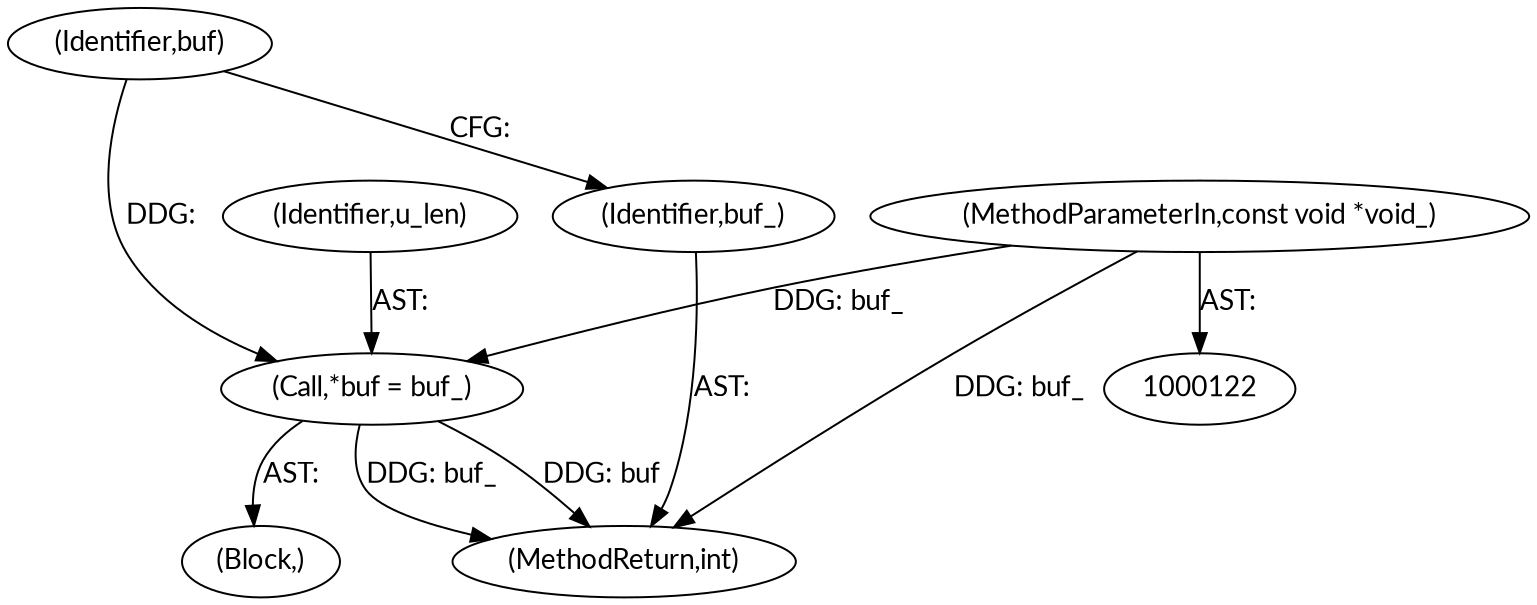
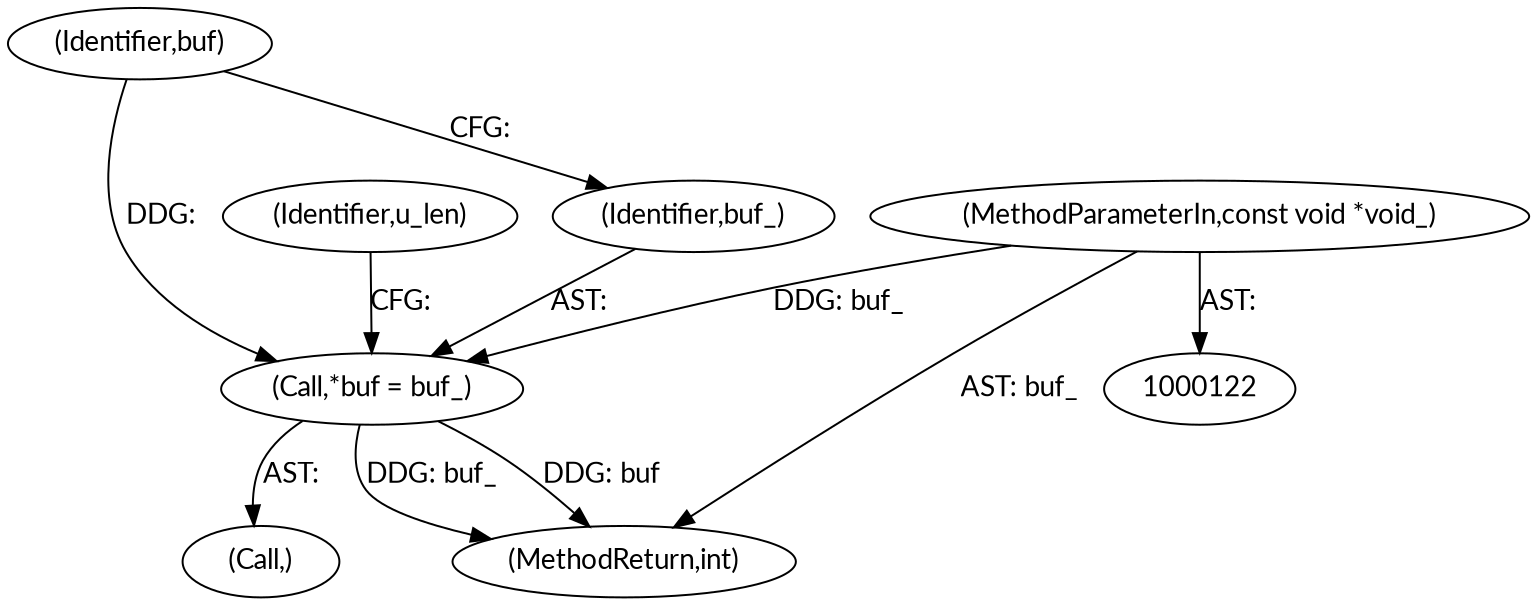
(405, 303) -> (405, 303)
(692, 382) -> (542, 298)
(1020, 389) -> (1020, 389)
(261, 562) -> (261, 562)
